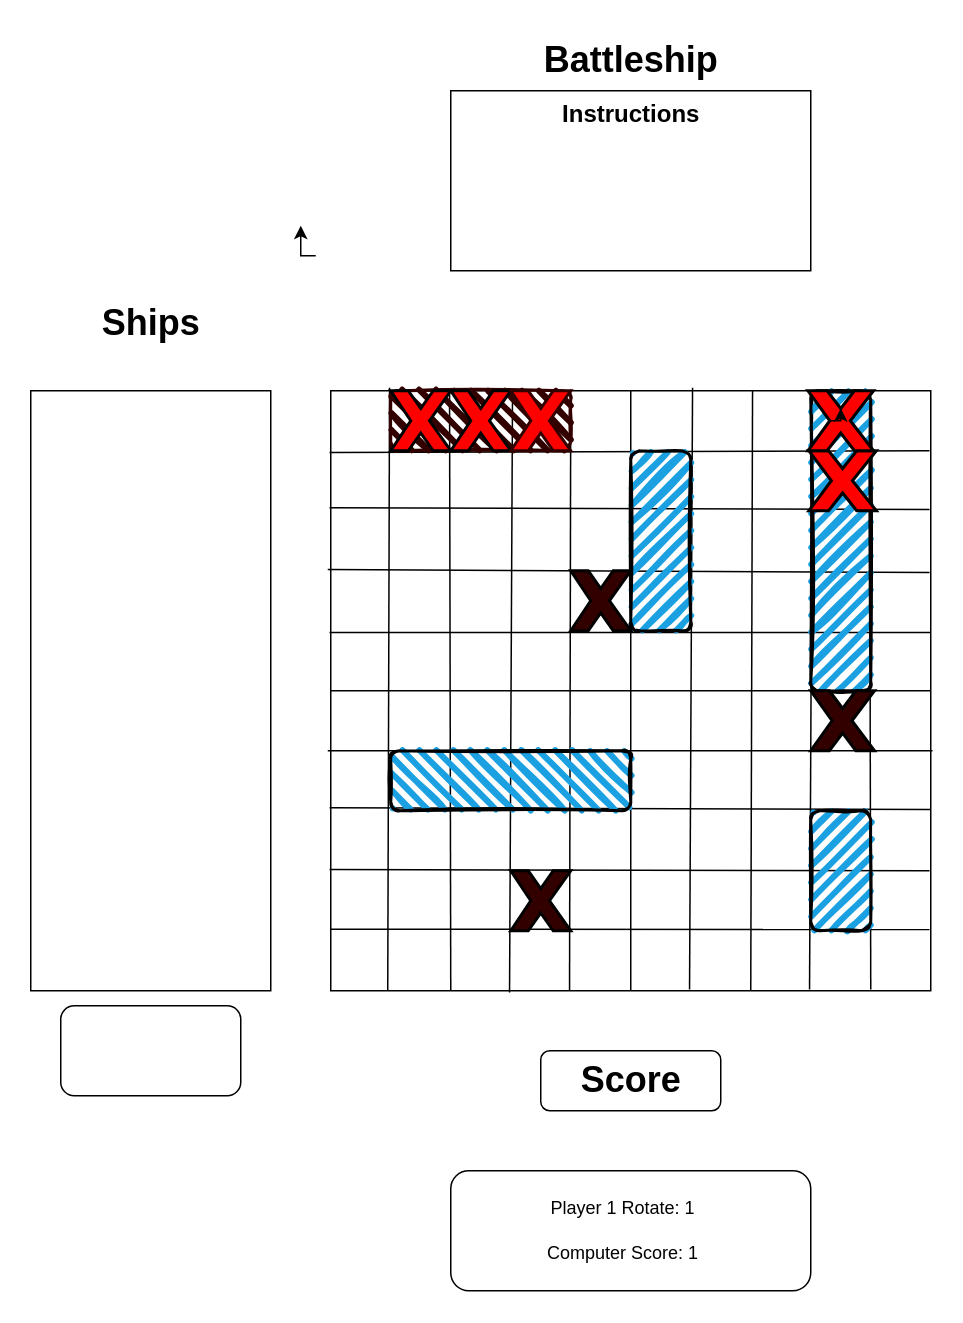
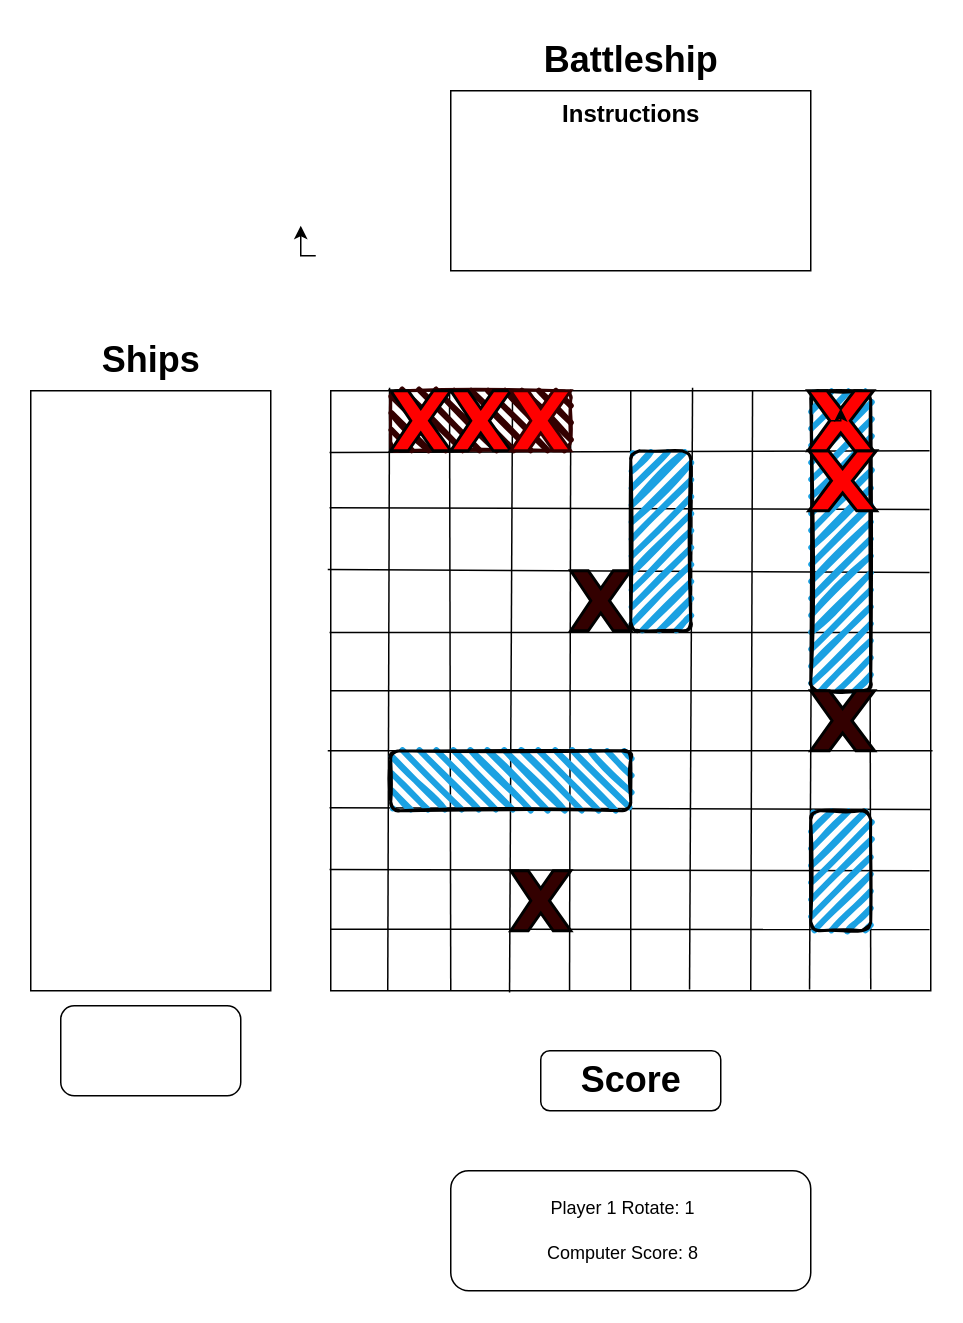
(151, 323) -> (151, 361)
(623, 1253) -> (623, 1253)
